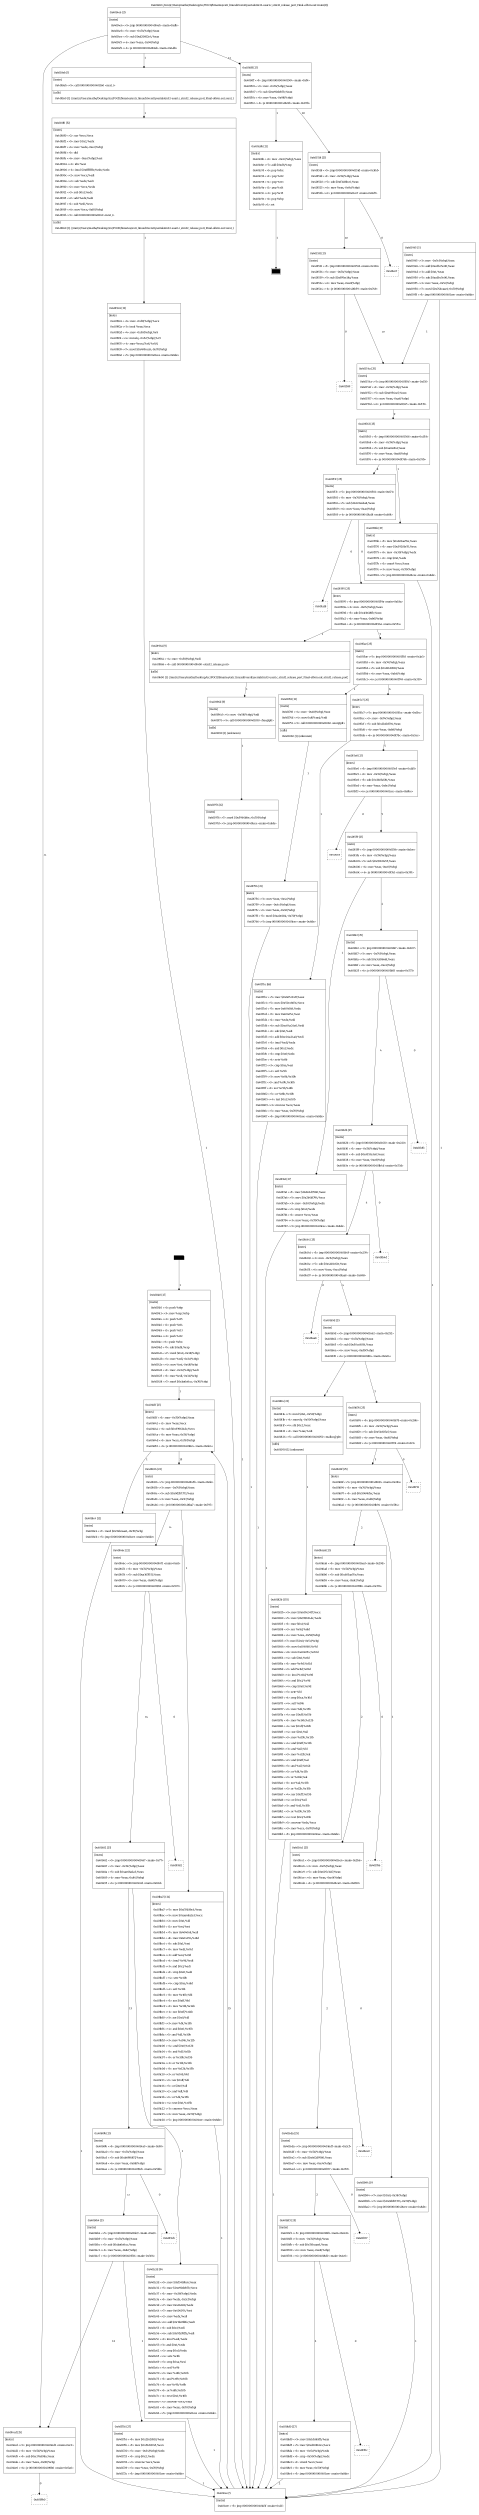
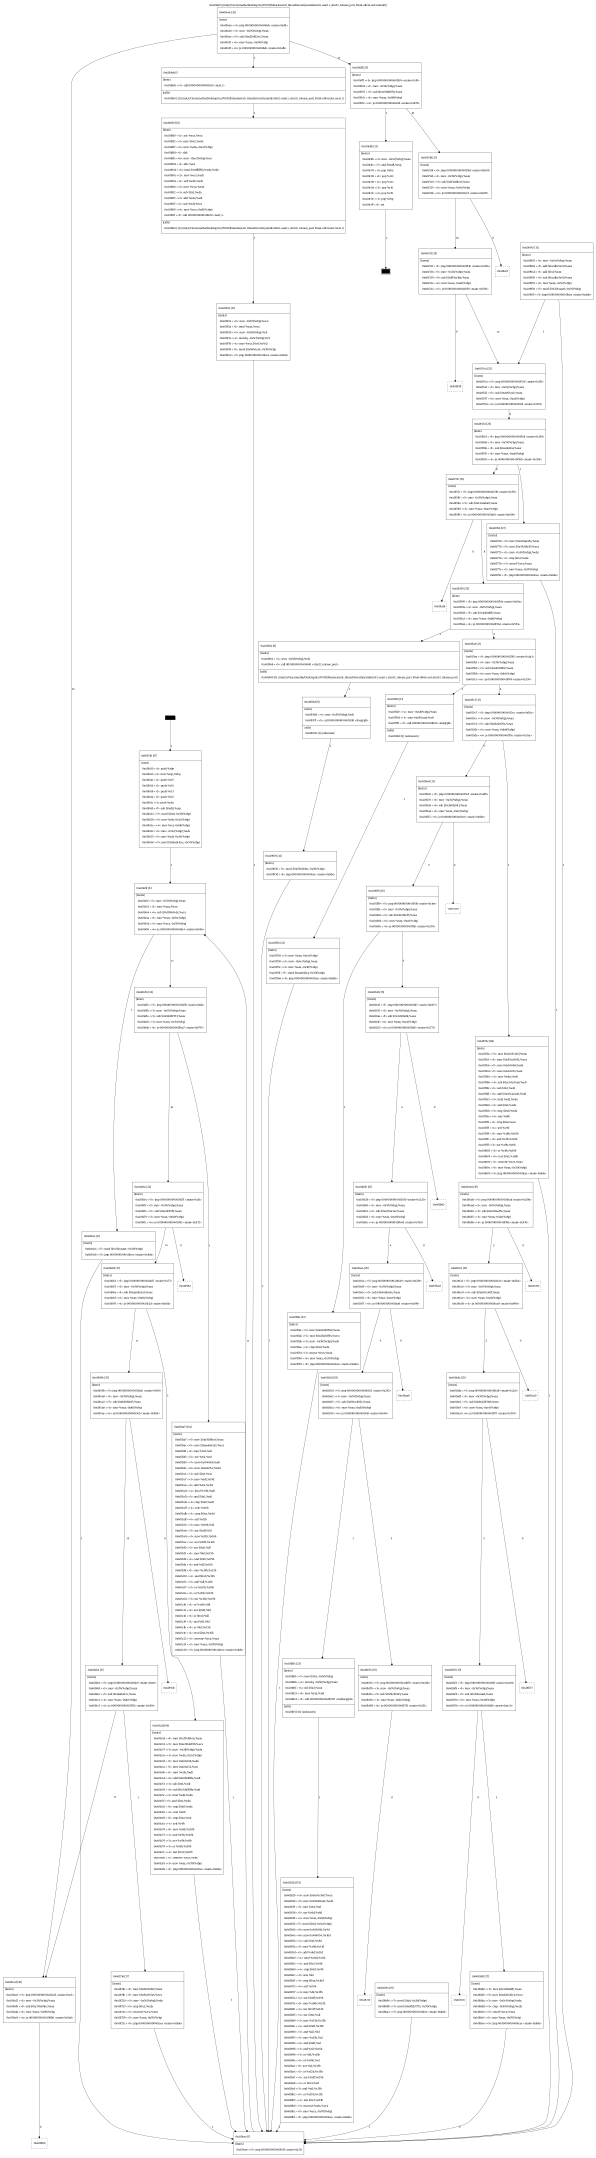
(366, 1487) -> none
